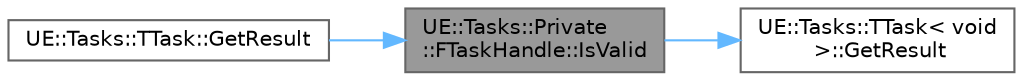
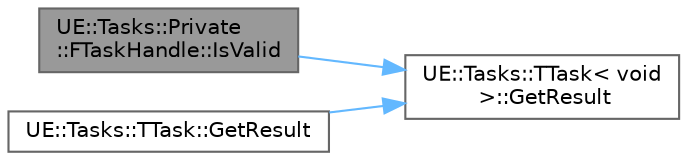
(356, 40) -> (356, 109)
